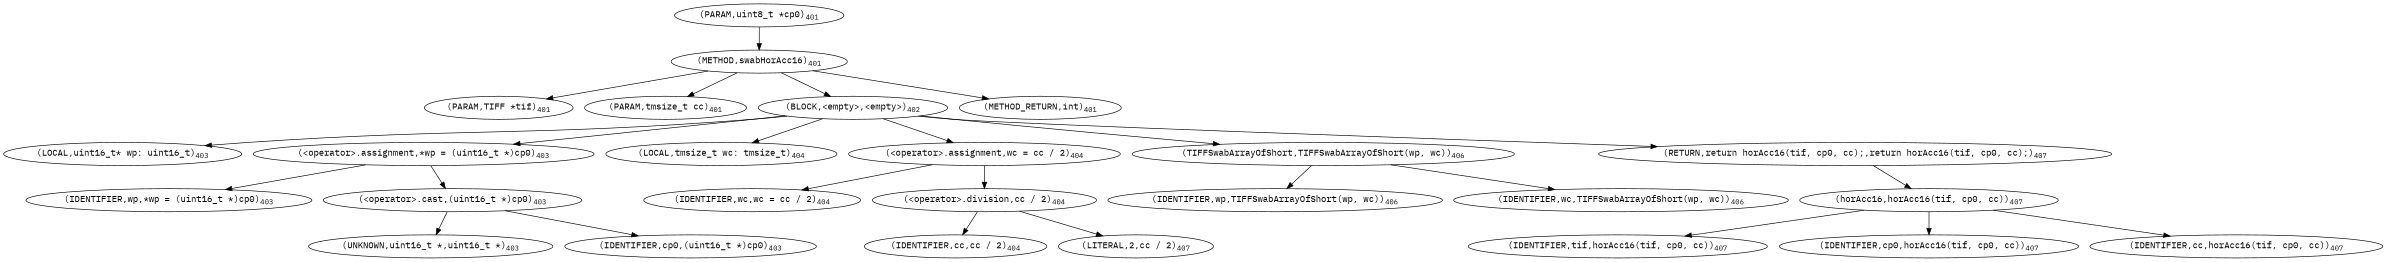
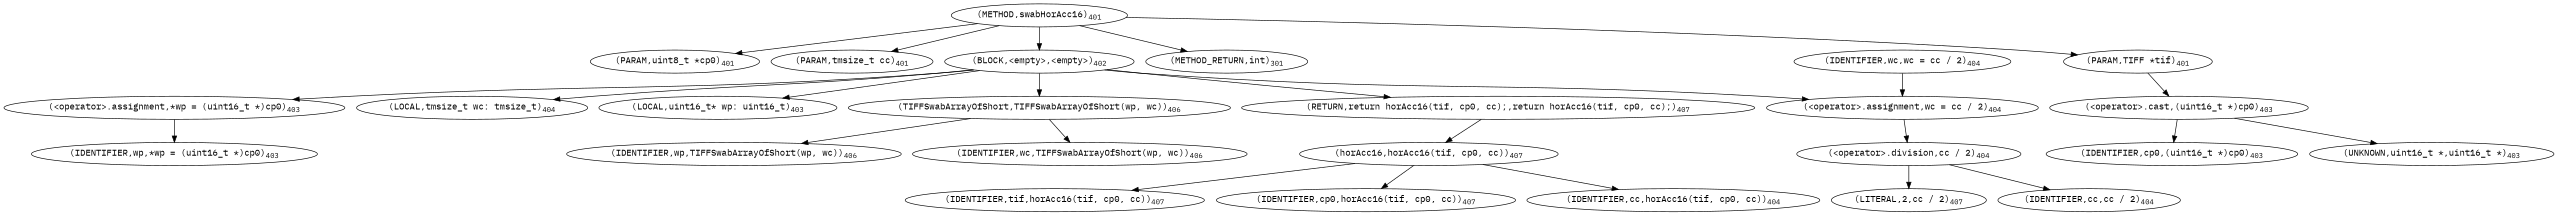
(759, 35) -> (860, 38)
(1091, 107) -> (1277, 61)
(436, 174) -> (2156, 82)
(870, 177) -> (1902, 82)
(2337, 245) -> (1774, 199)
